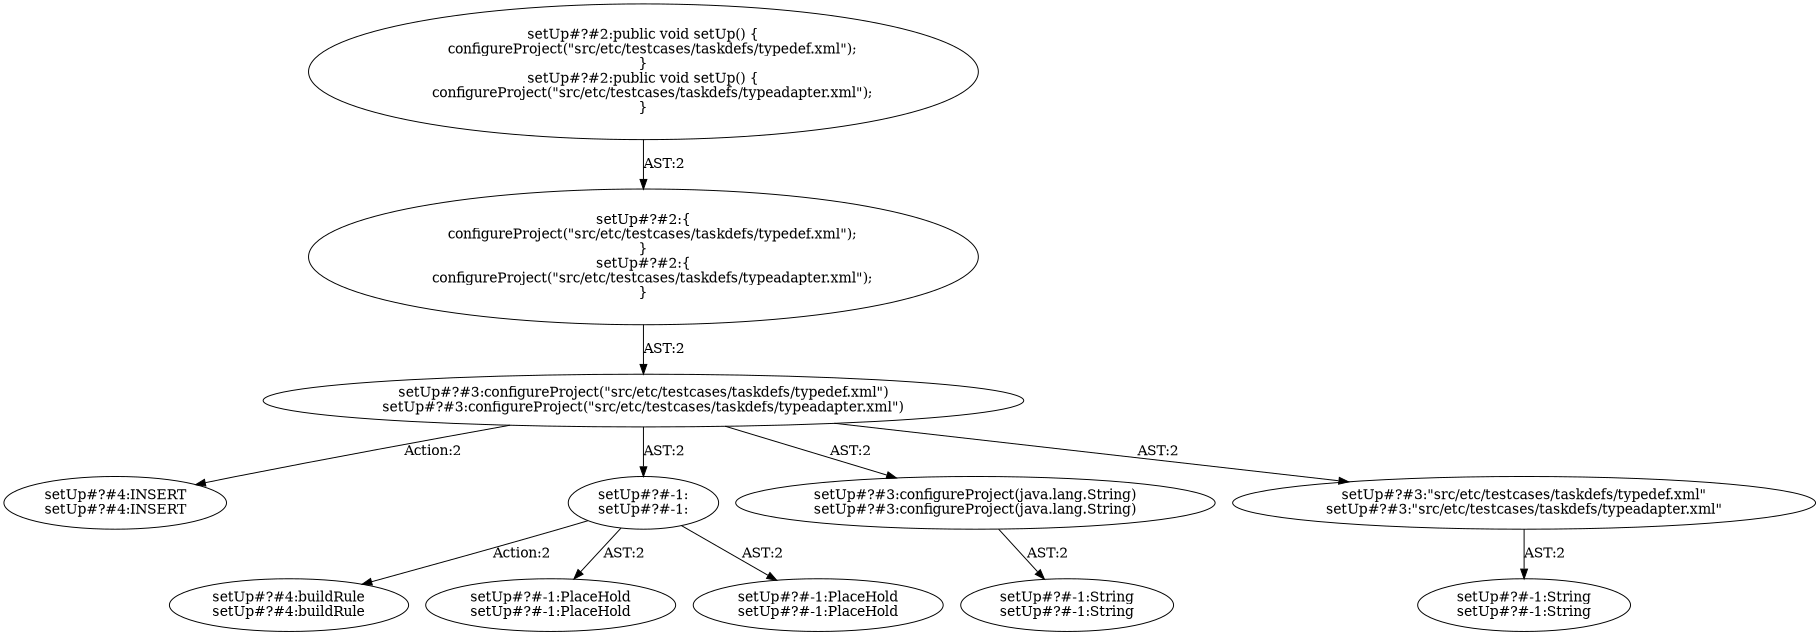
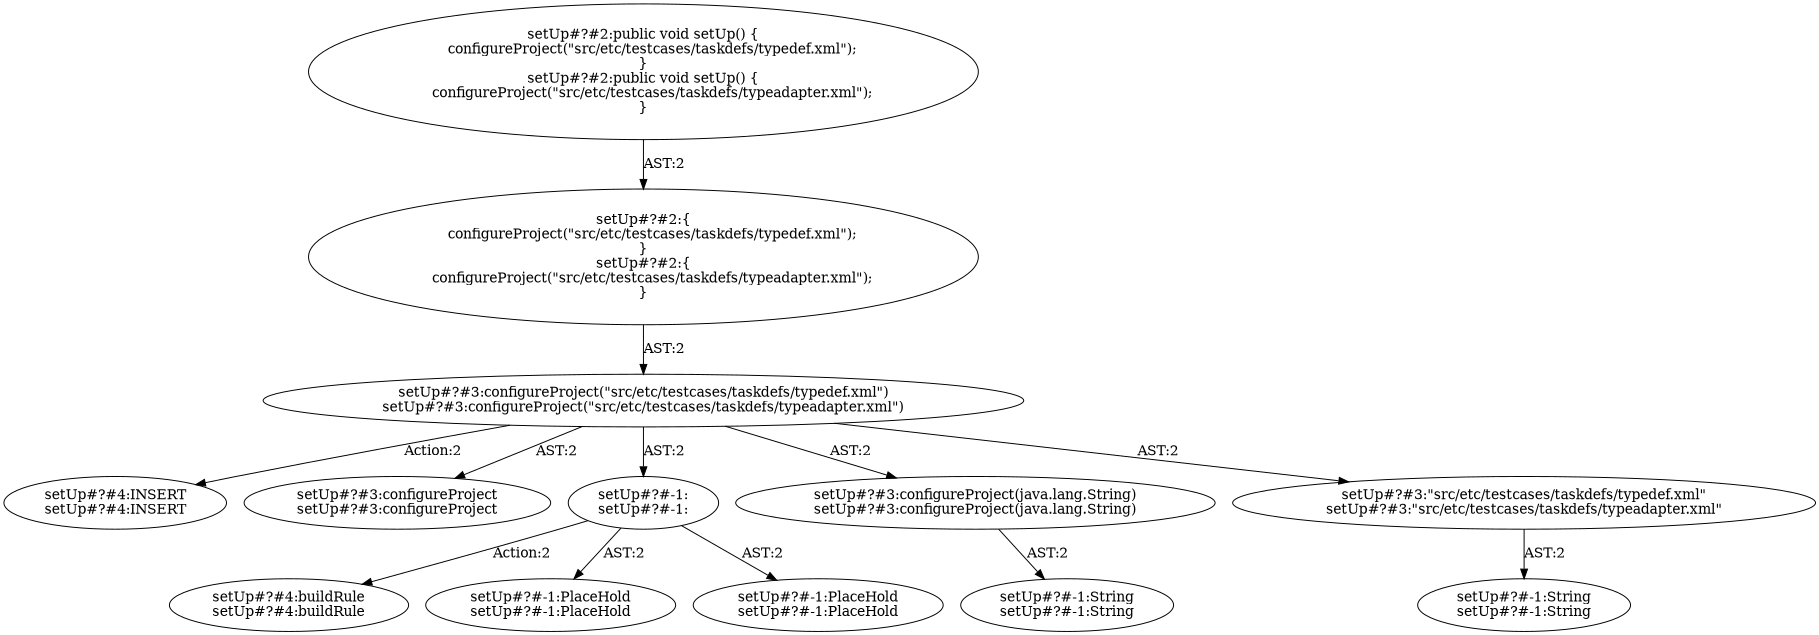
none -> (397, 503)
